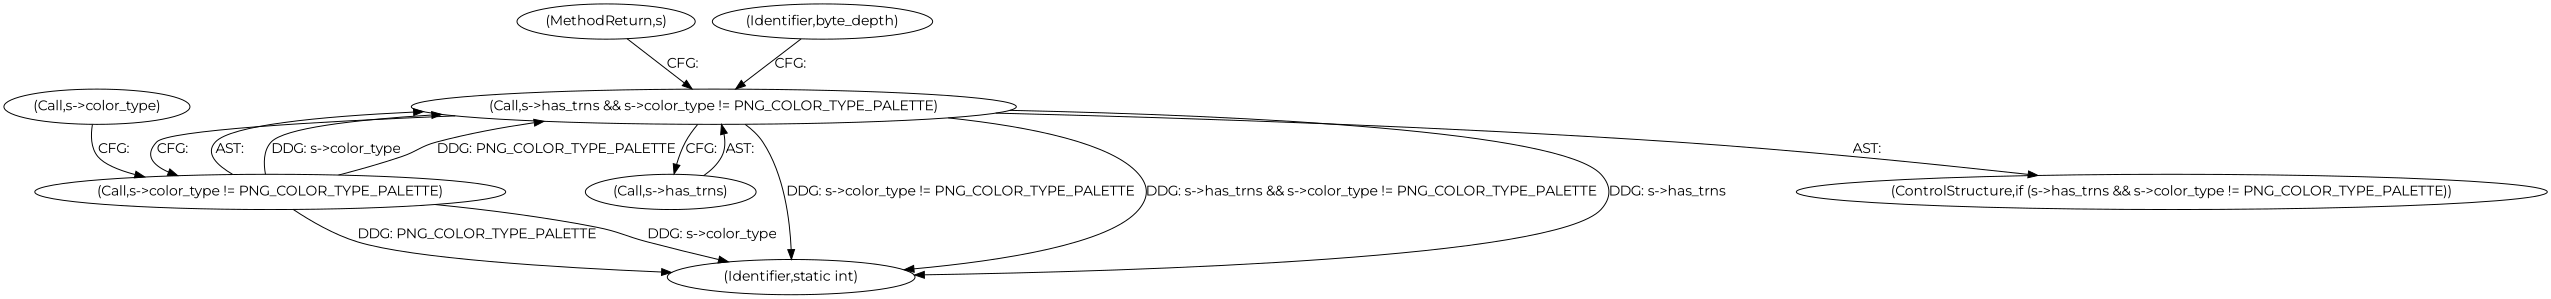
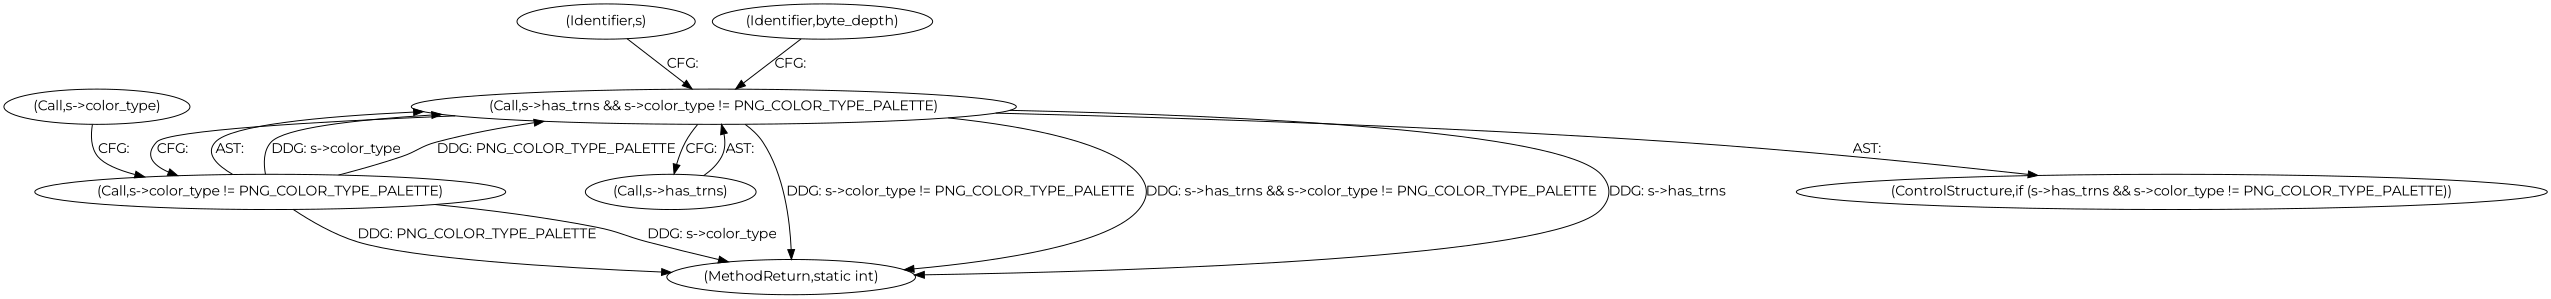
(606, 22) -> (606, 22)
(791, 277) -> (791, 277)
